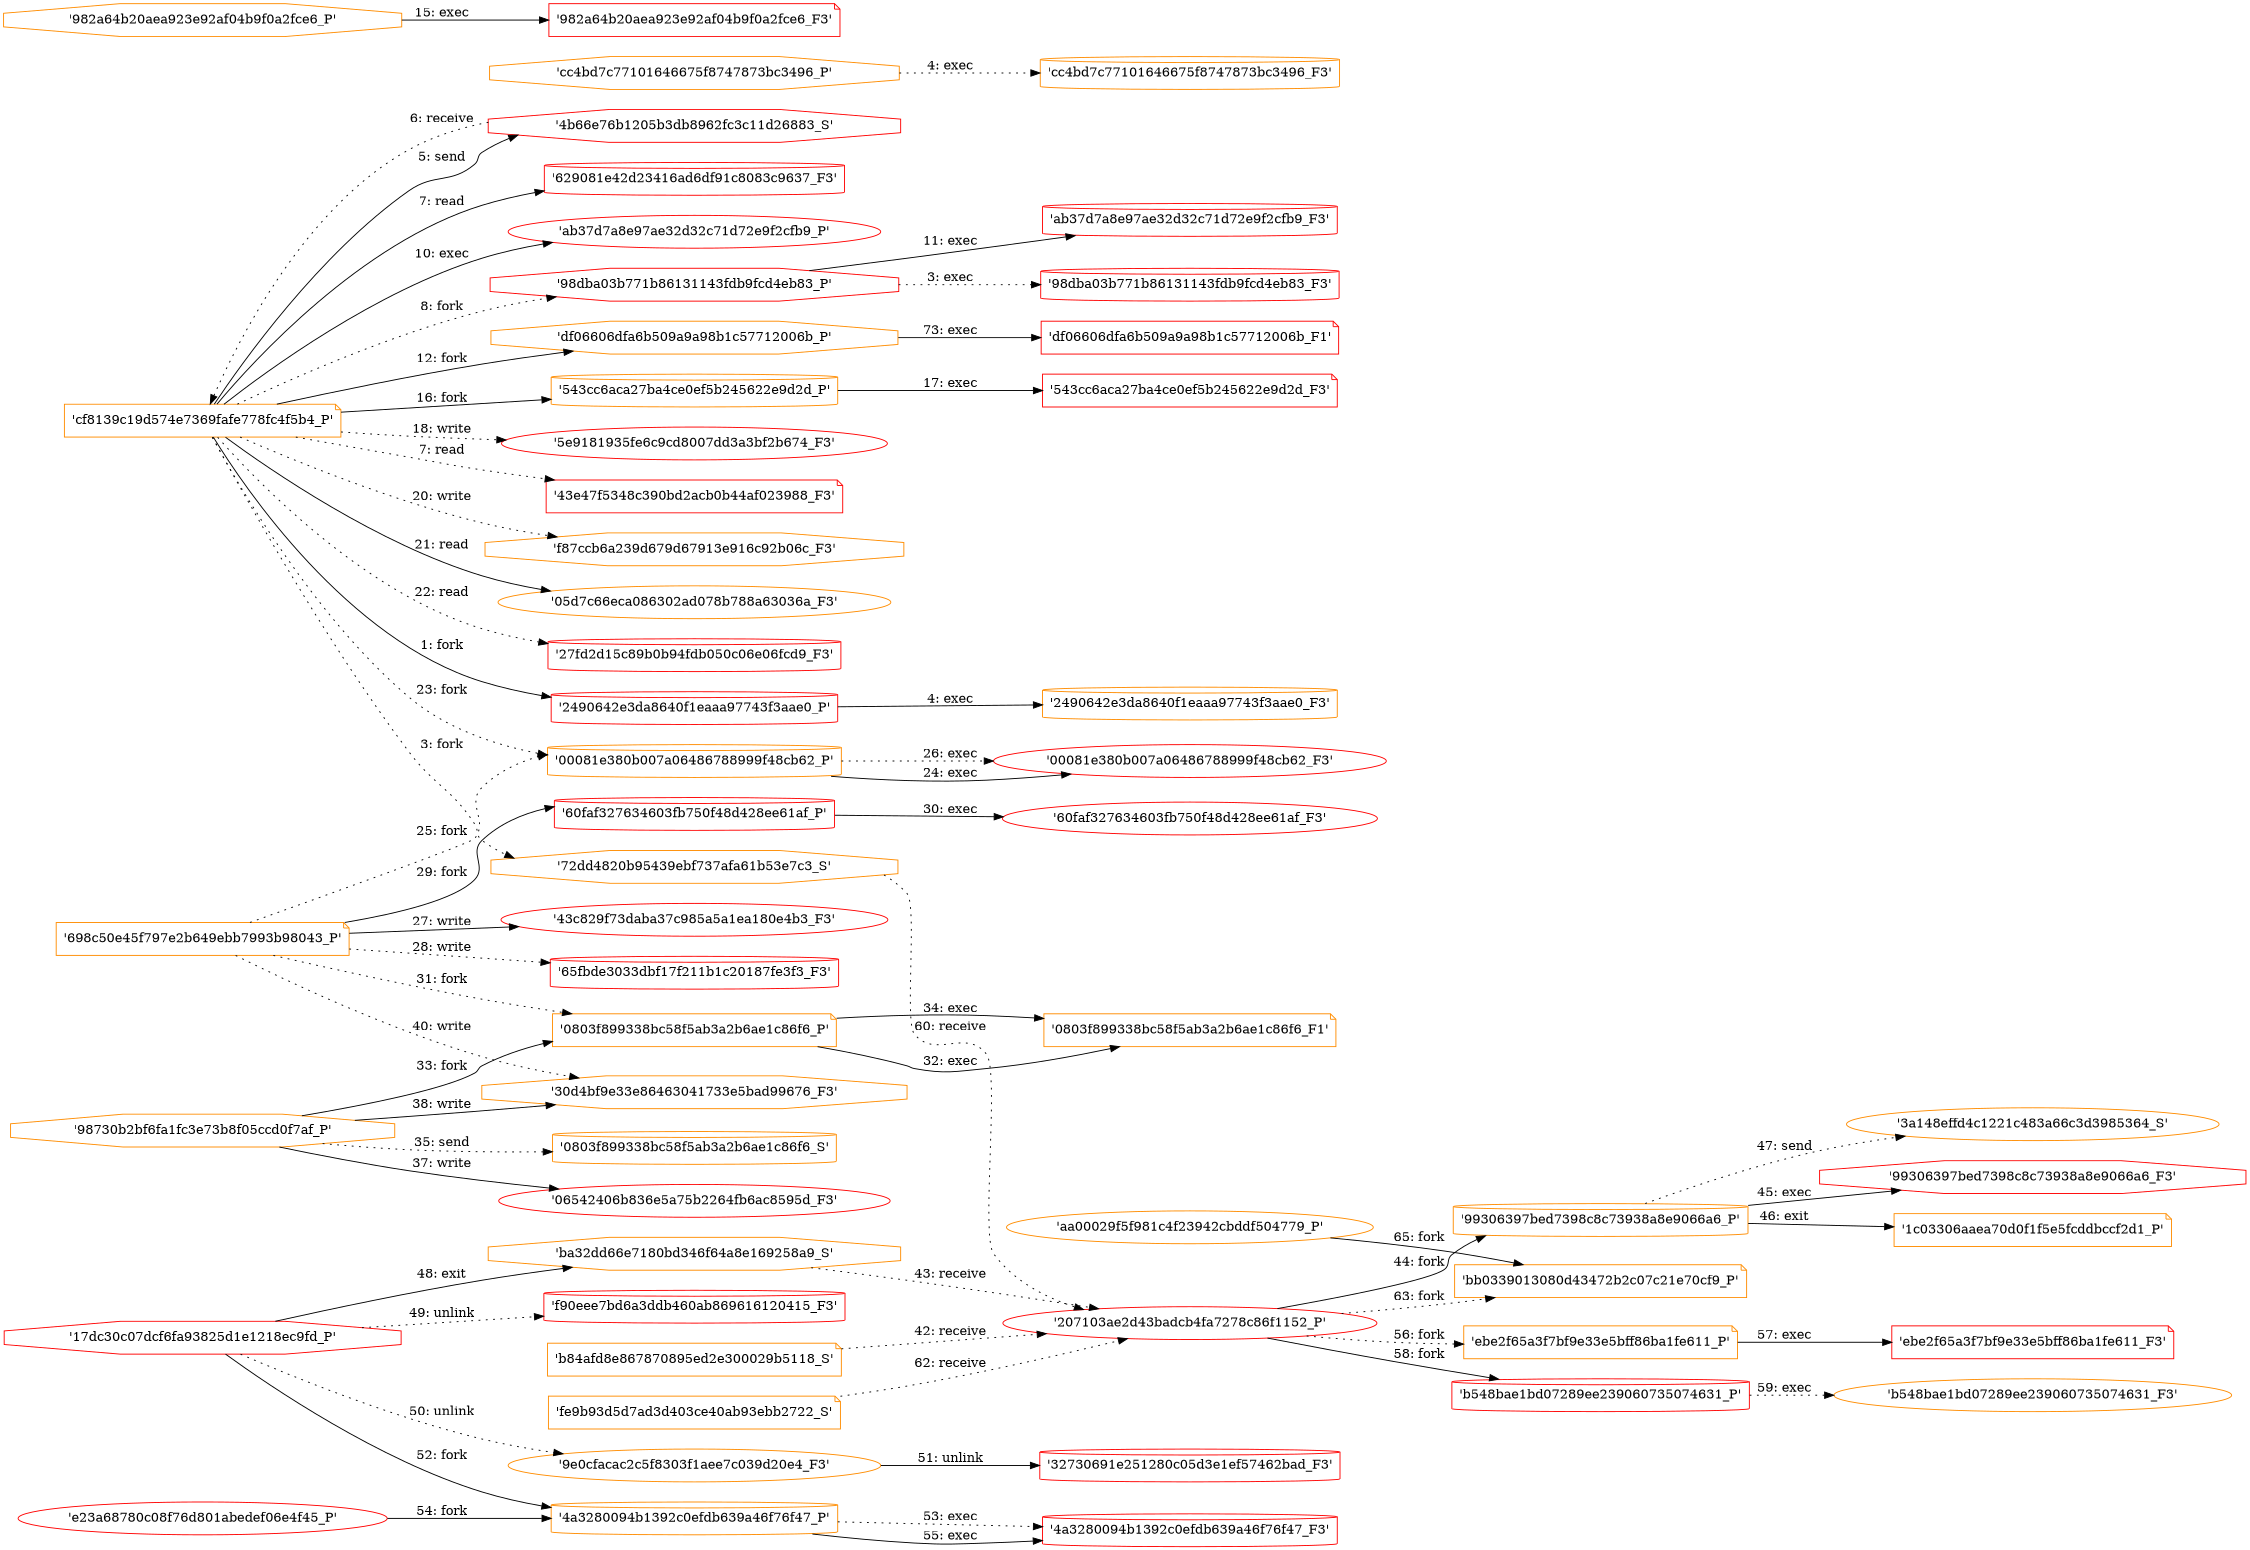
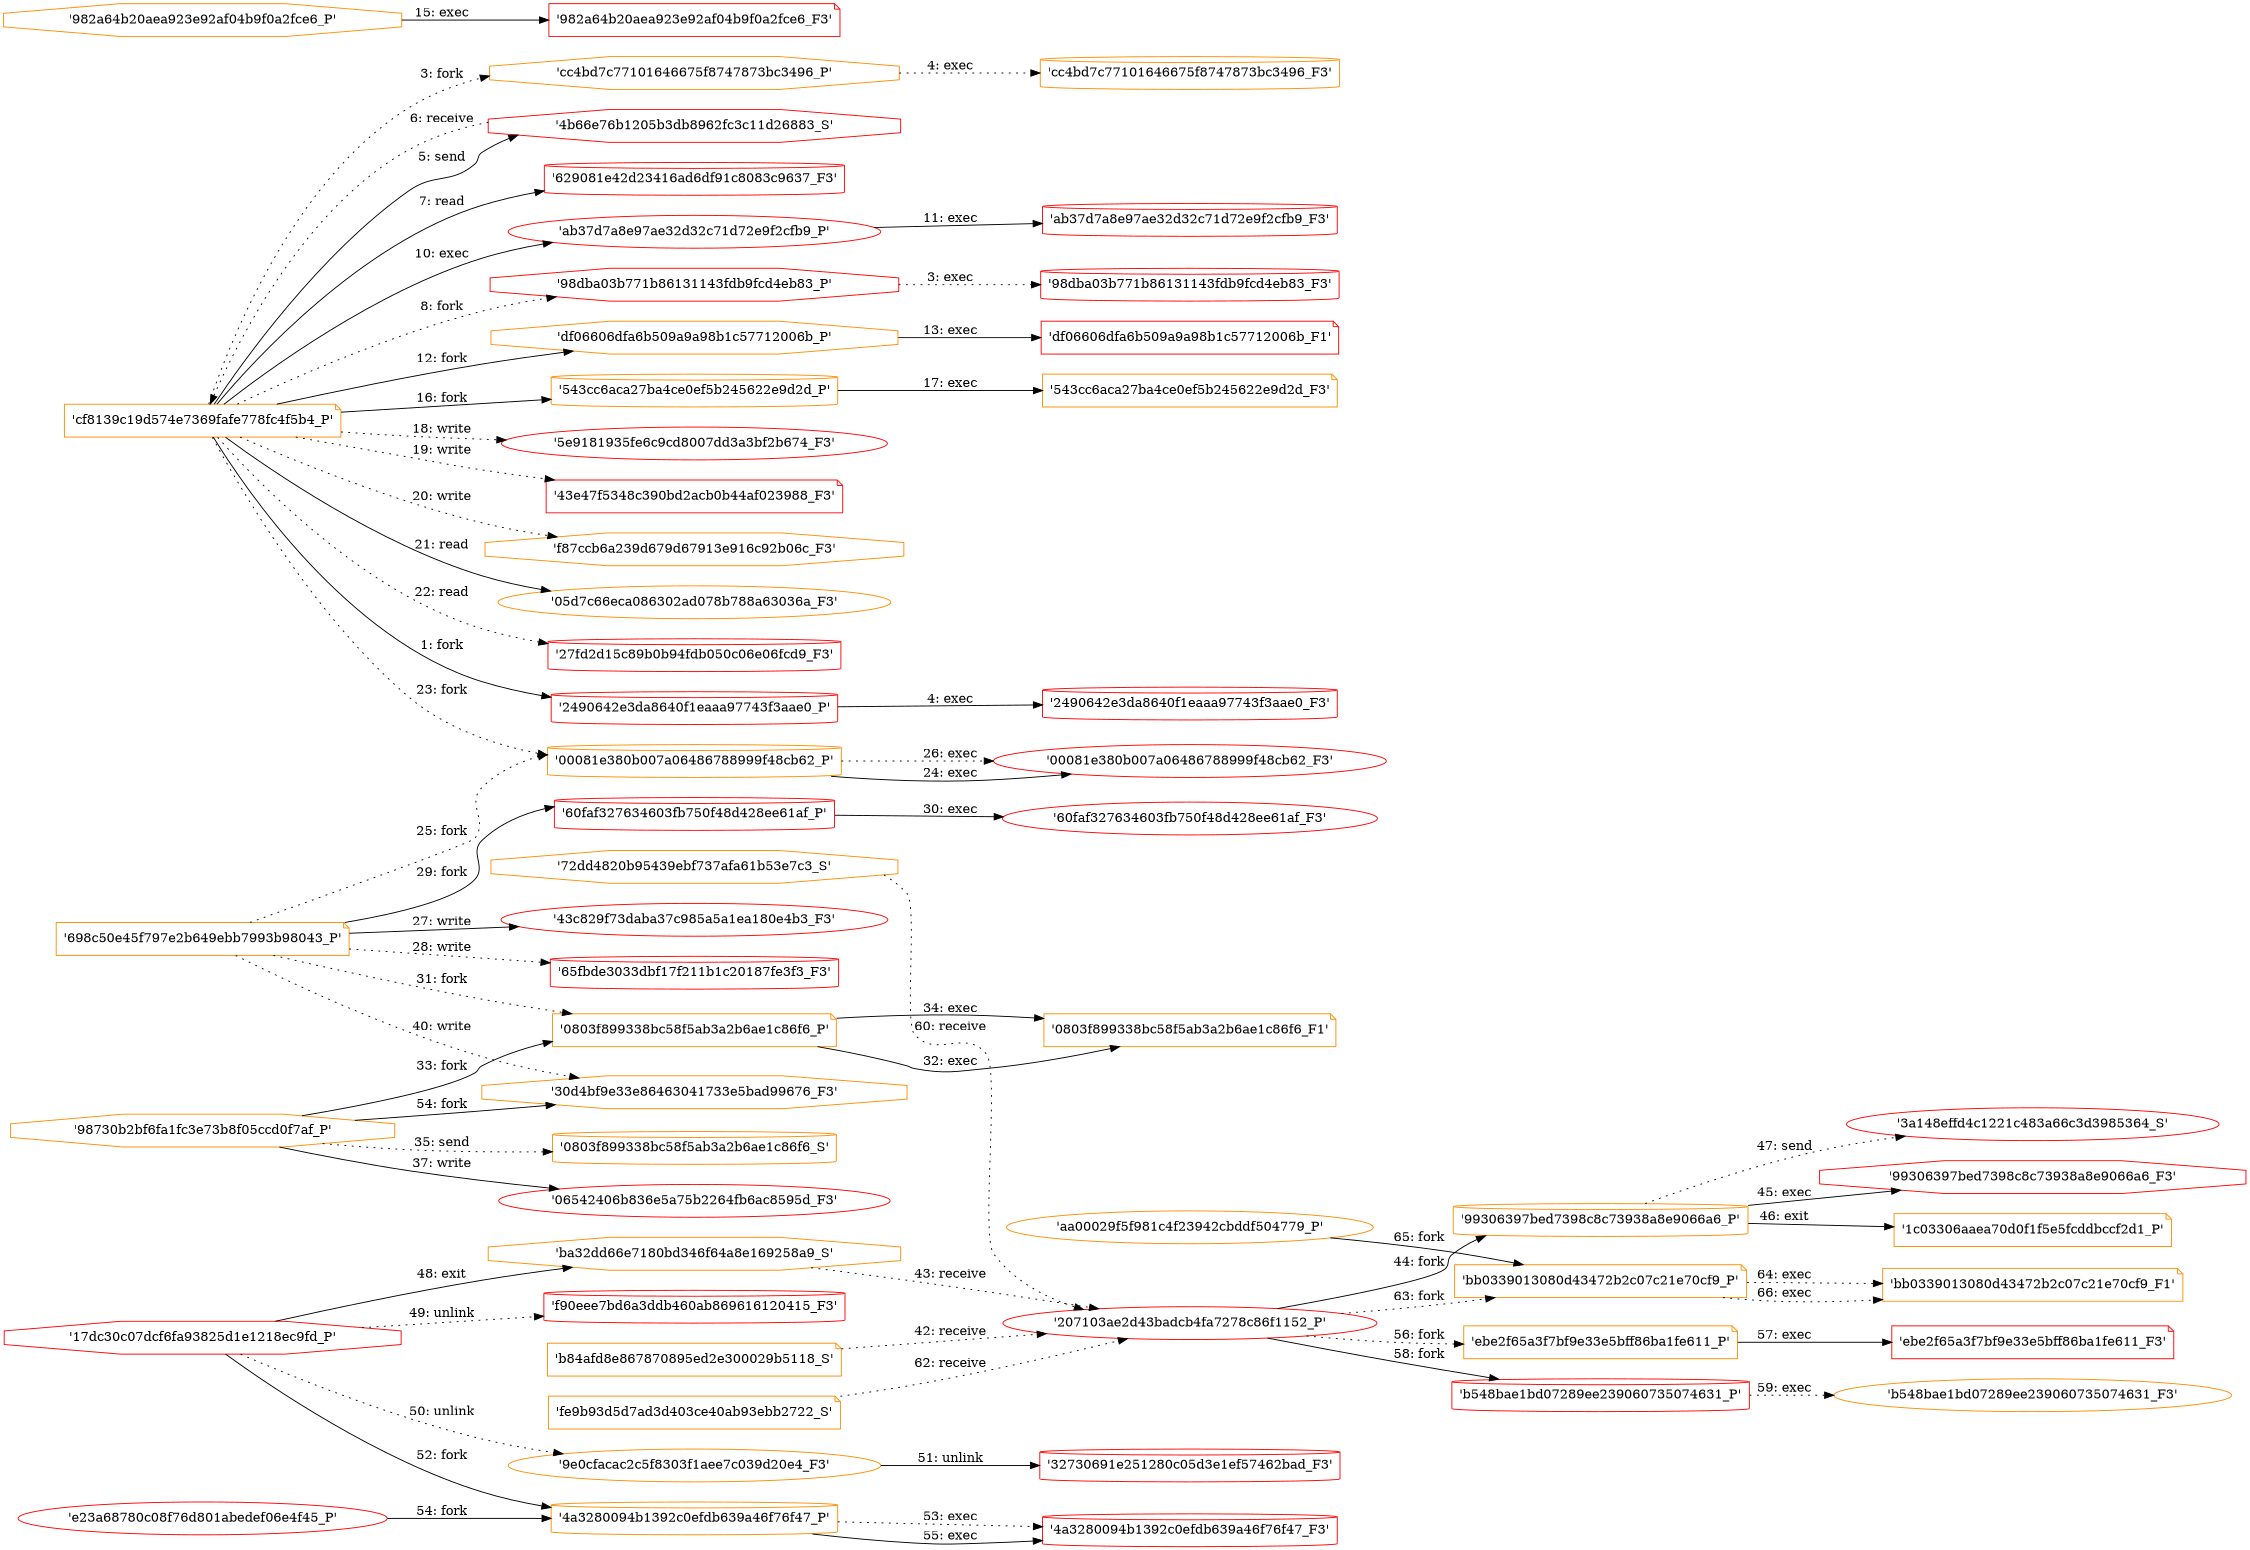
(938, 254) -> (954, 226)
(950, 331) -> (950, 331)
(1190, 391) -> (1190, 391)
(442, 450) -> (442, 450)
(344, 659) -> (308, 208)
(1190, 704) -> (1190, 704)
(442, 1105) -> (442, 1105)
(2033, 1124) -> (2033, 1124)
none -> (2033, 1285)
